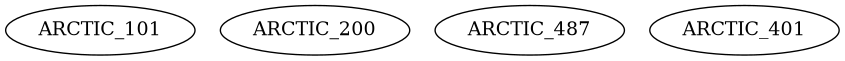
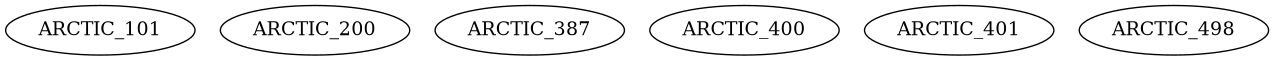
(530, 30) -> (530, 30)
none -> (744, 30)
none -> (1174, 30)
